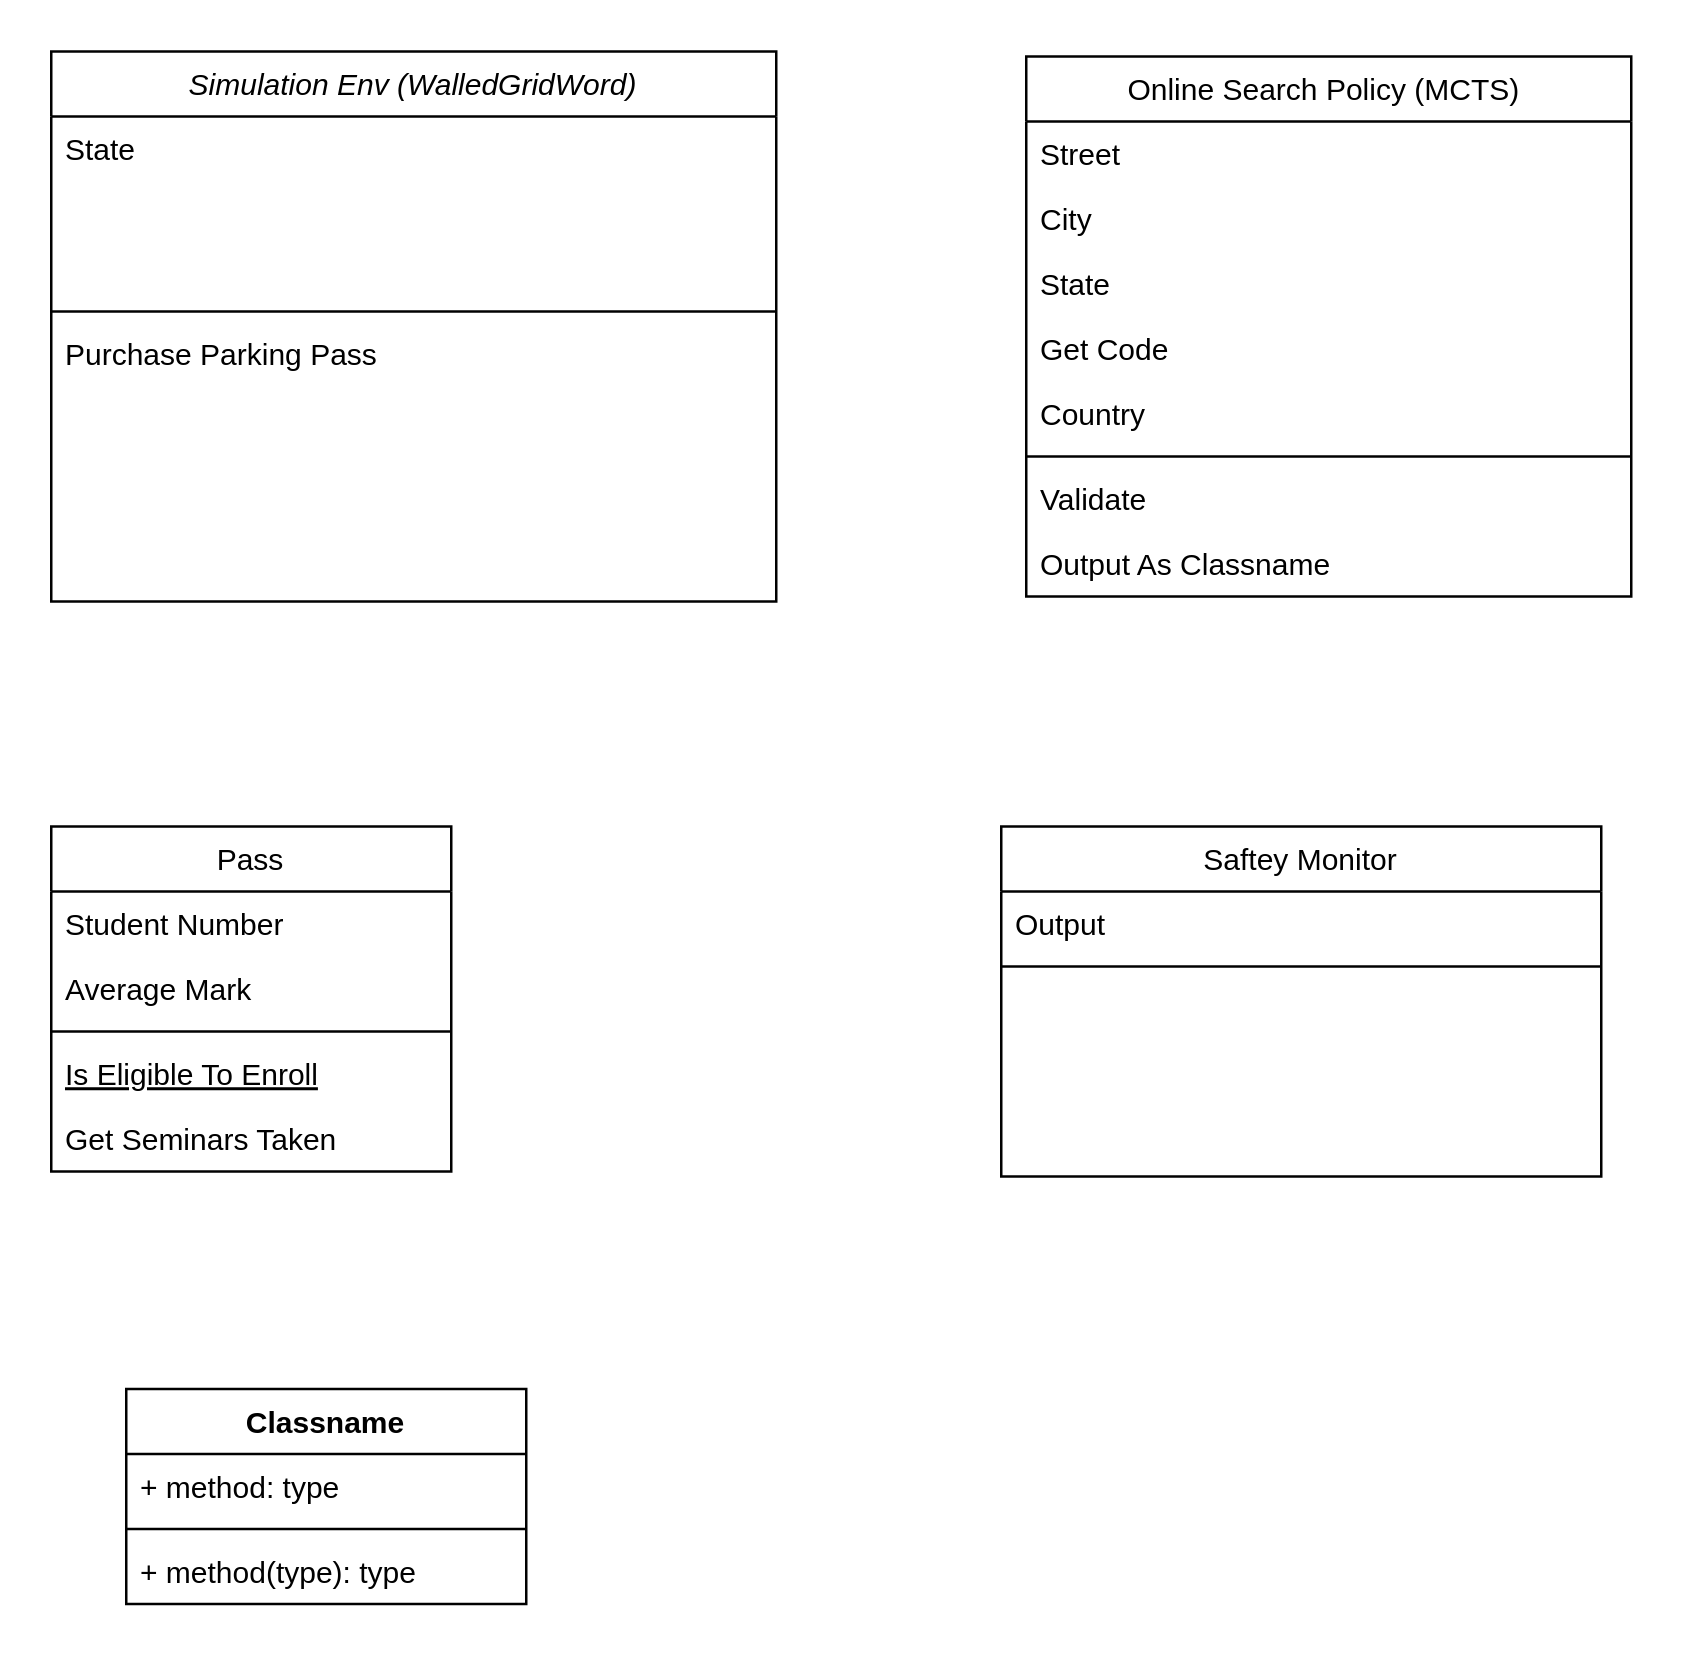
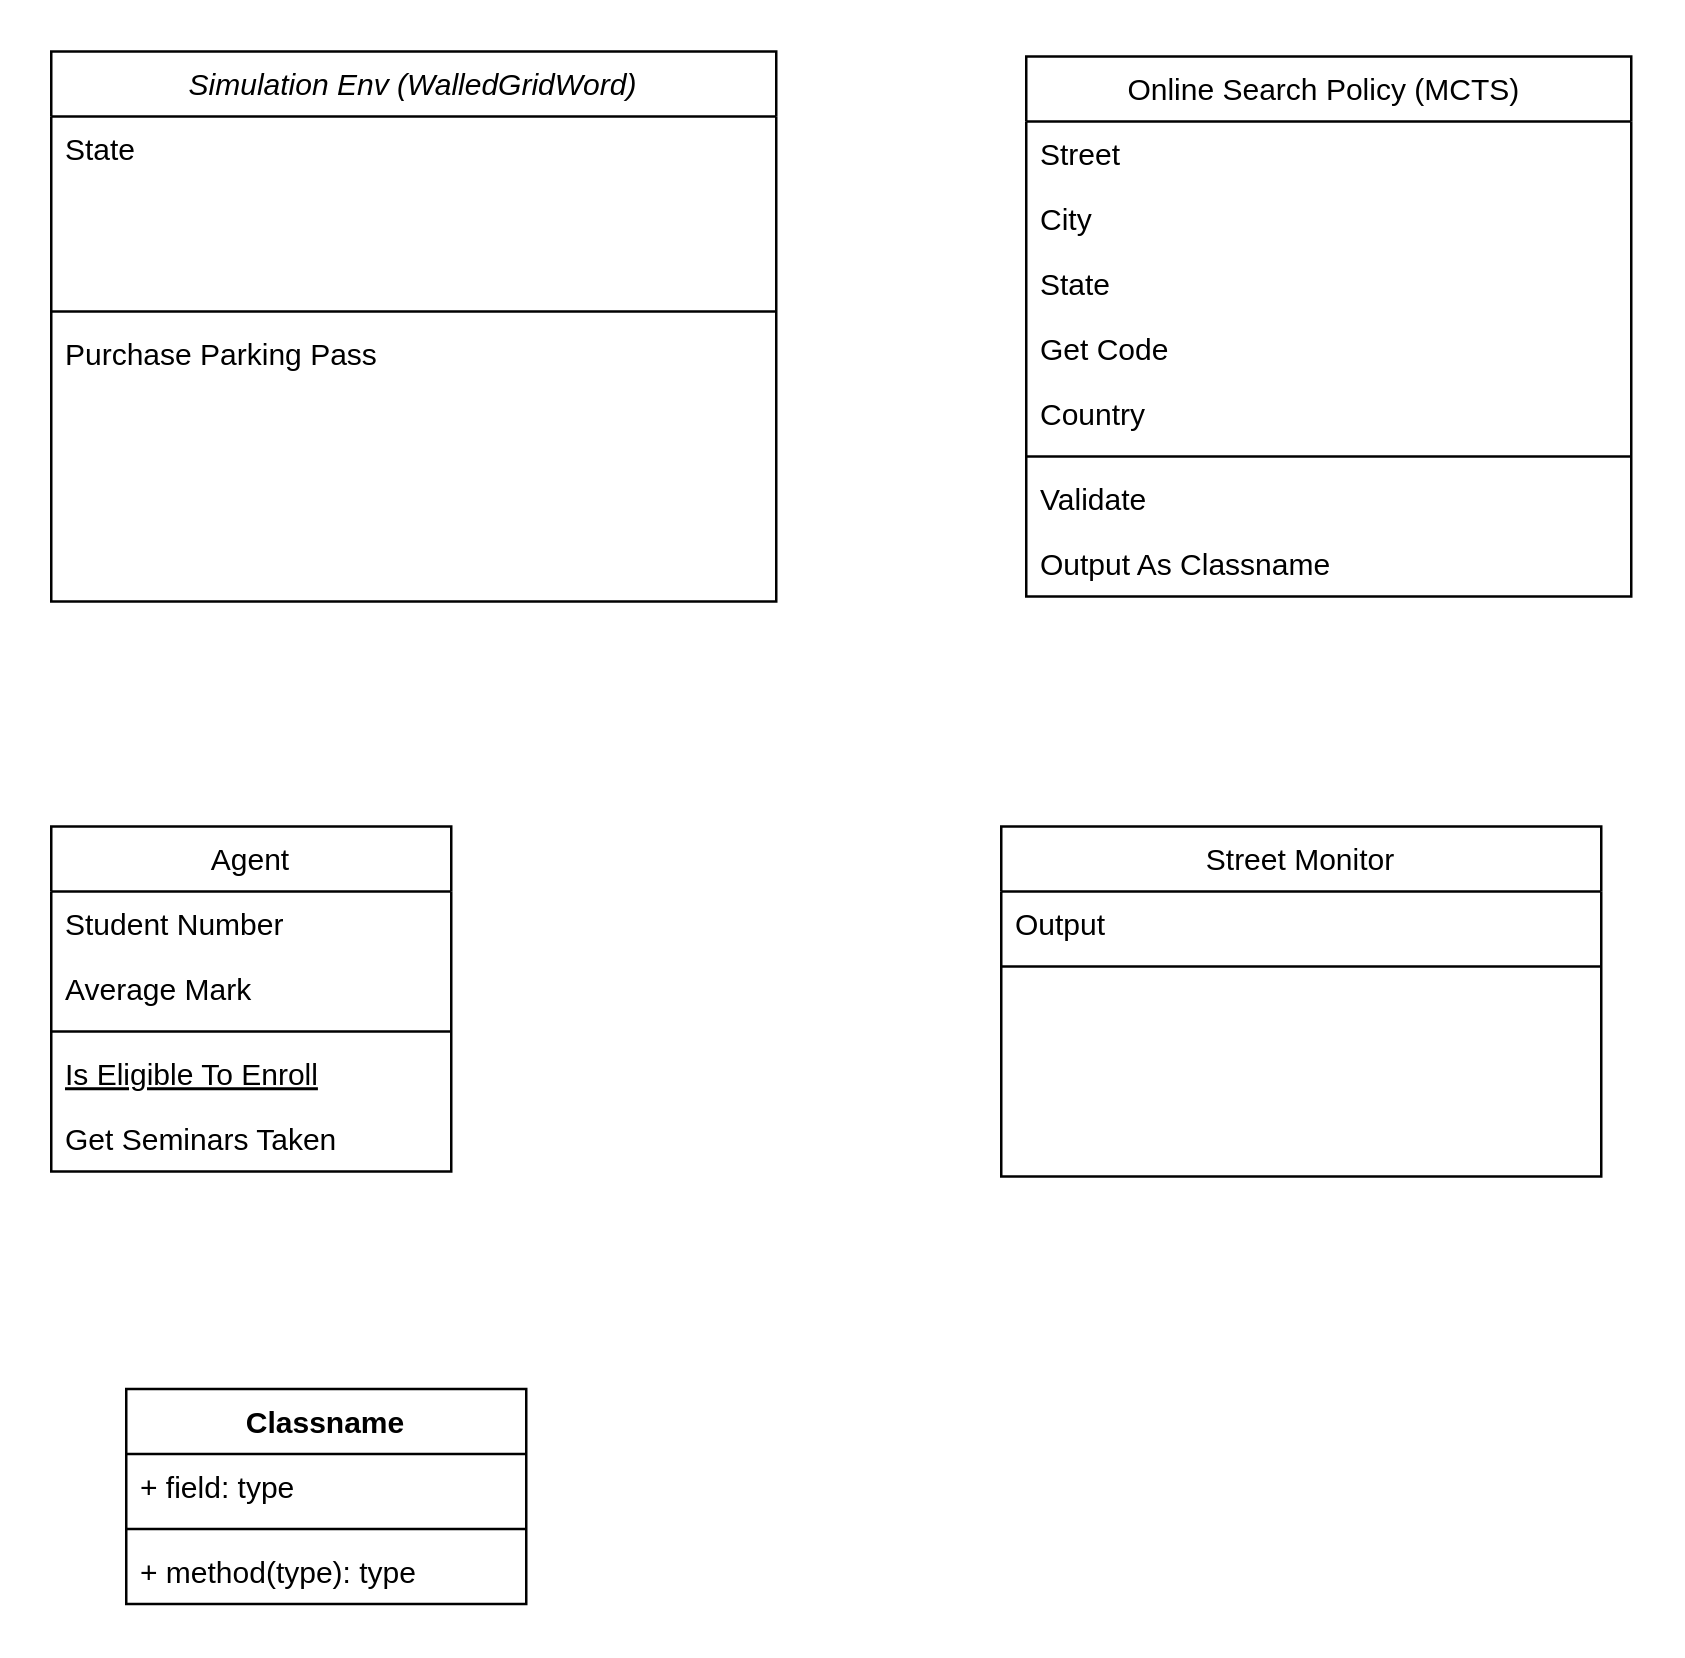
(250, 860) -> (250, 860)
(1300, 860) -> (1300, 860)
(247, 1489) -> (231, 1489)
